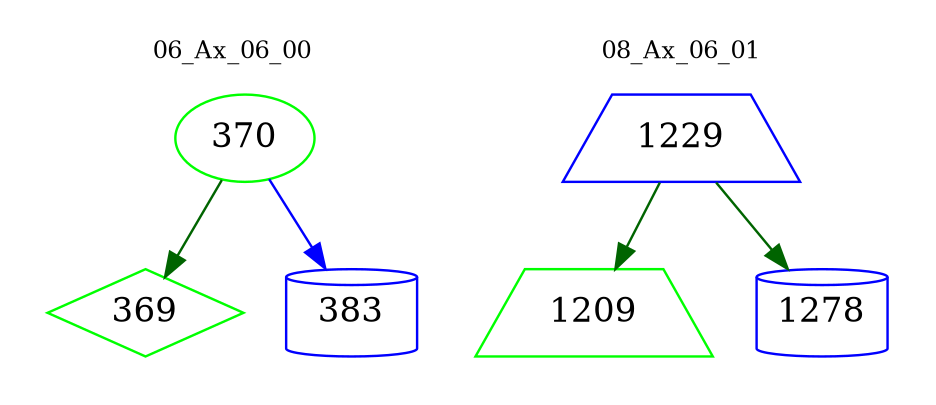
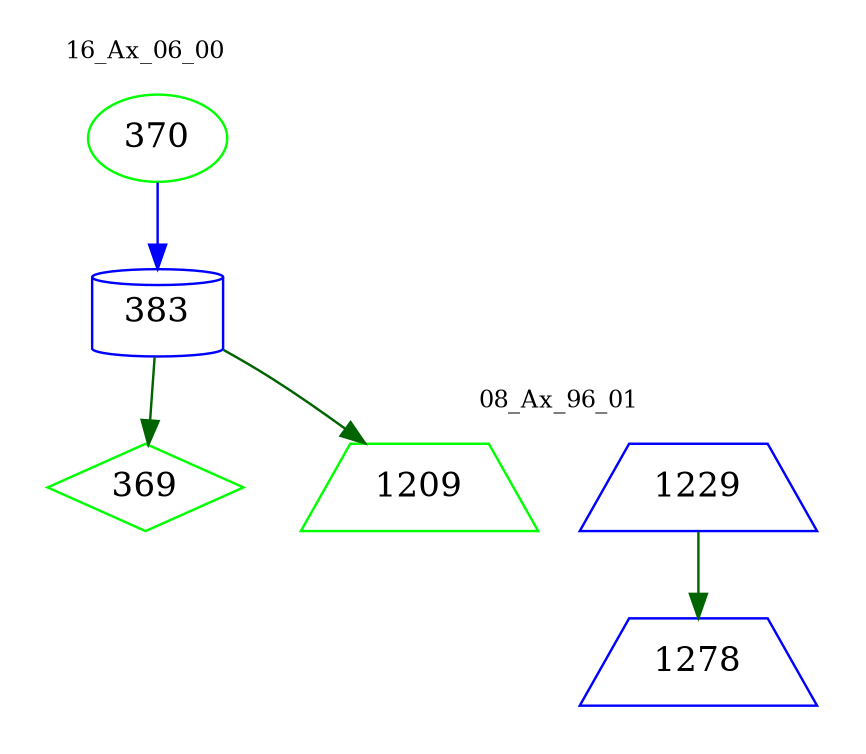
(233, 52) -> (146, 52)
(681, 52) -> (559, 401)
(643, 215) -> (298, 396)
(200, 218) -> (152, 389)
(822, 313) -> (698, 662)
